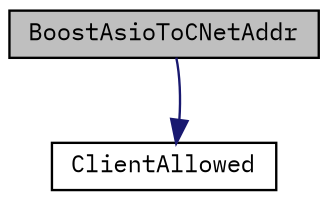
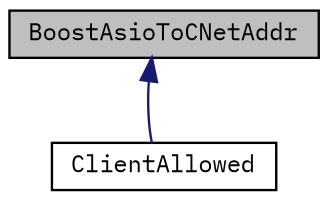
(180, 89) -> (148, 112)
